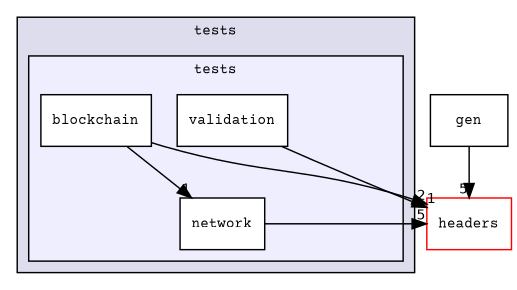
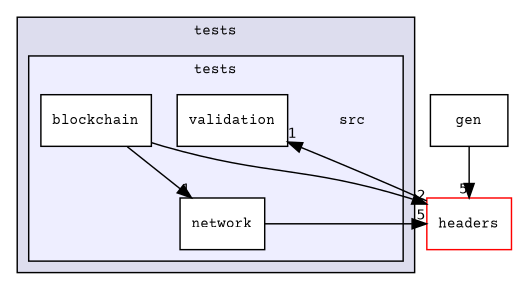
none -> (353, 121)
(337, 171) -> (364, 174)
